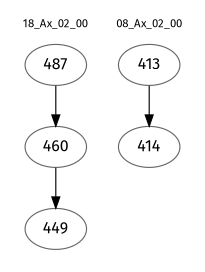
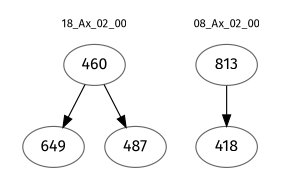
(149, 65) -> (227, 65)
(56, 100) -> (112, 101)
(149, 147) -> (227, 147)
(56, 229) -> (54, 147)
